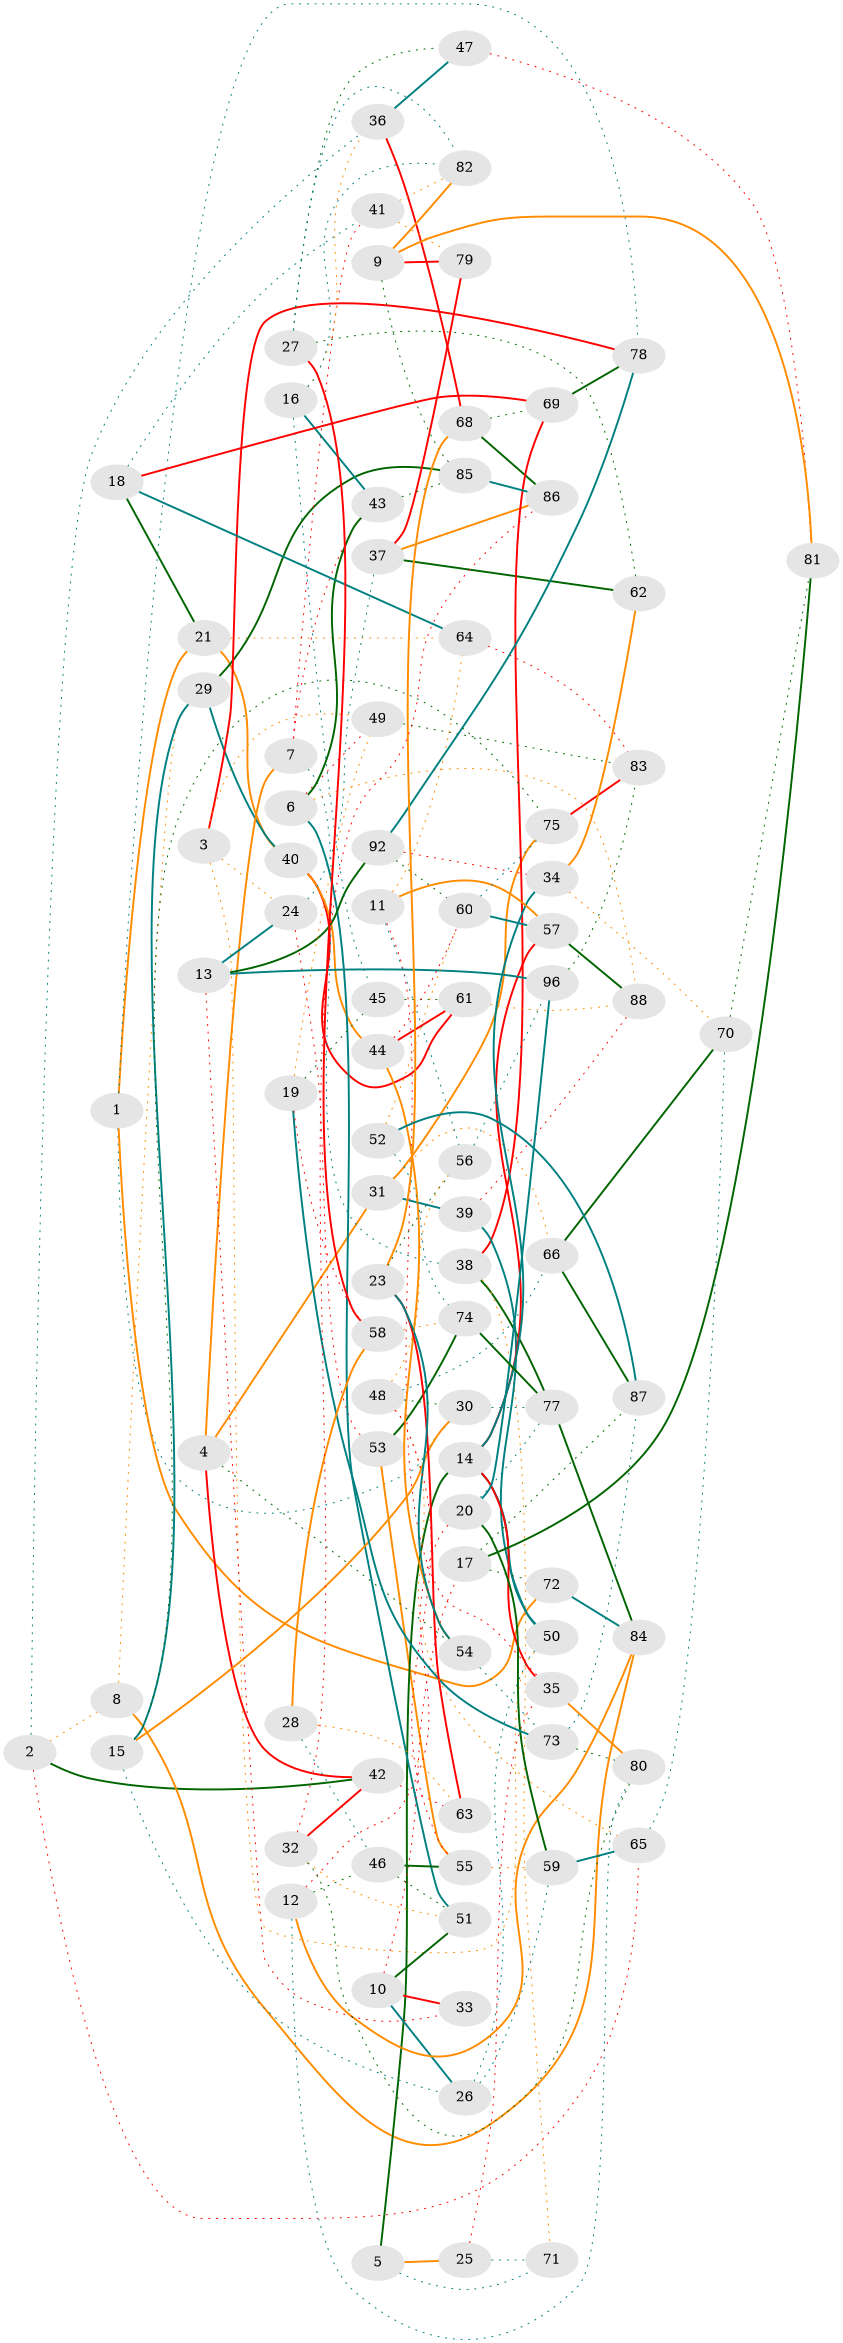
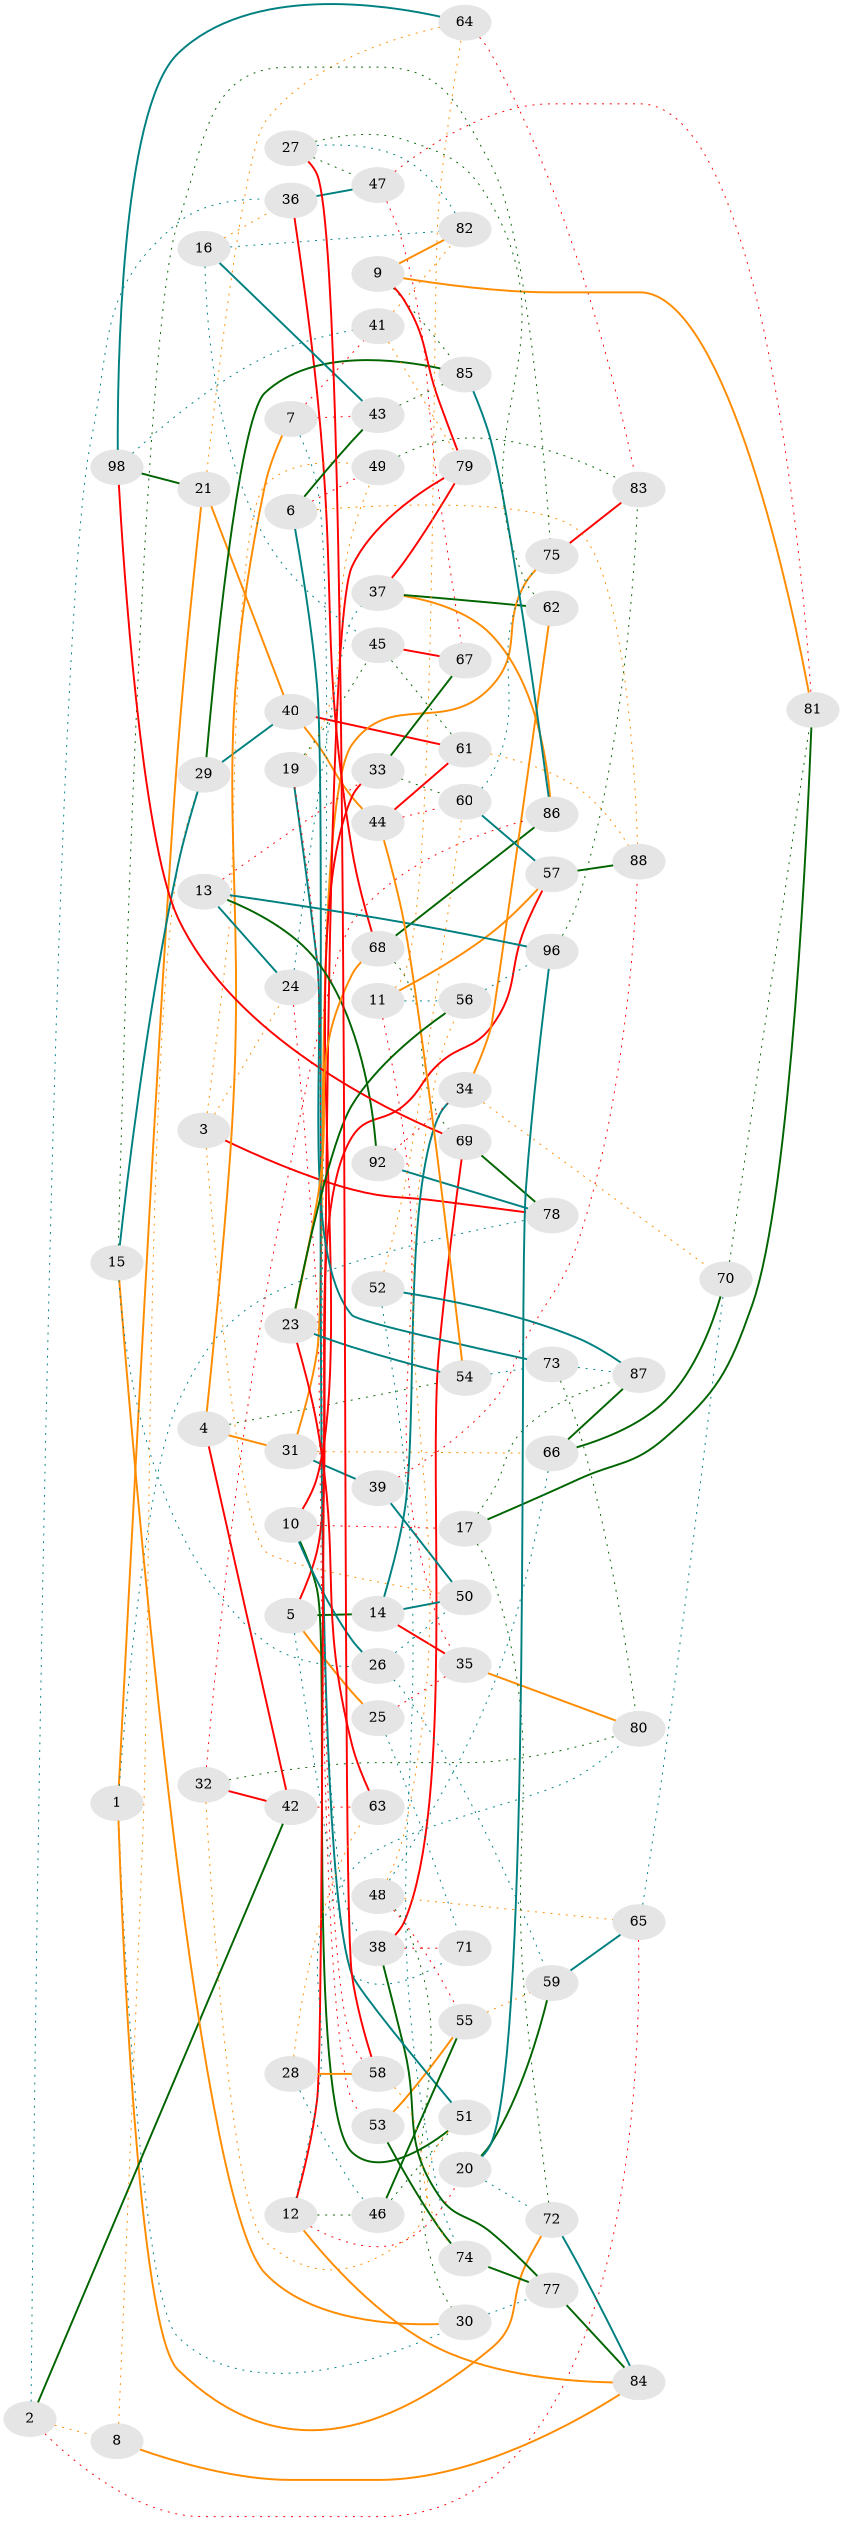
(117, 482) -> (117, 467)
none -> (465, 661)
(421, 879) -> (414, 784)
(508, 1195) -> (358, 1130)
(416, 1219) -> (337, 1142)
none -> (325, 1318)
(511, 1461) -> (509, 2195)
(524, 1807) -> (429, 1948)
